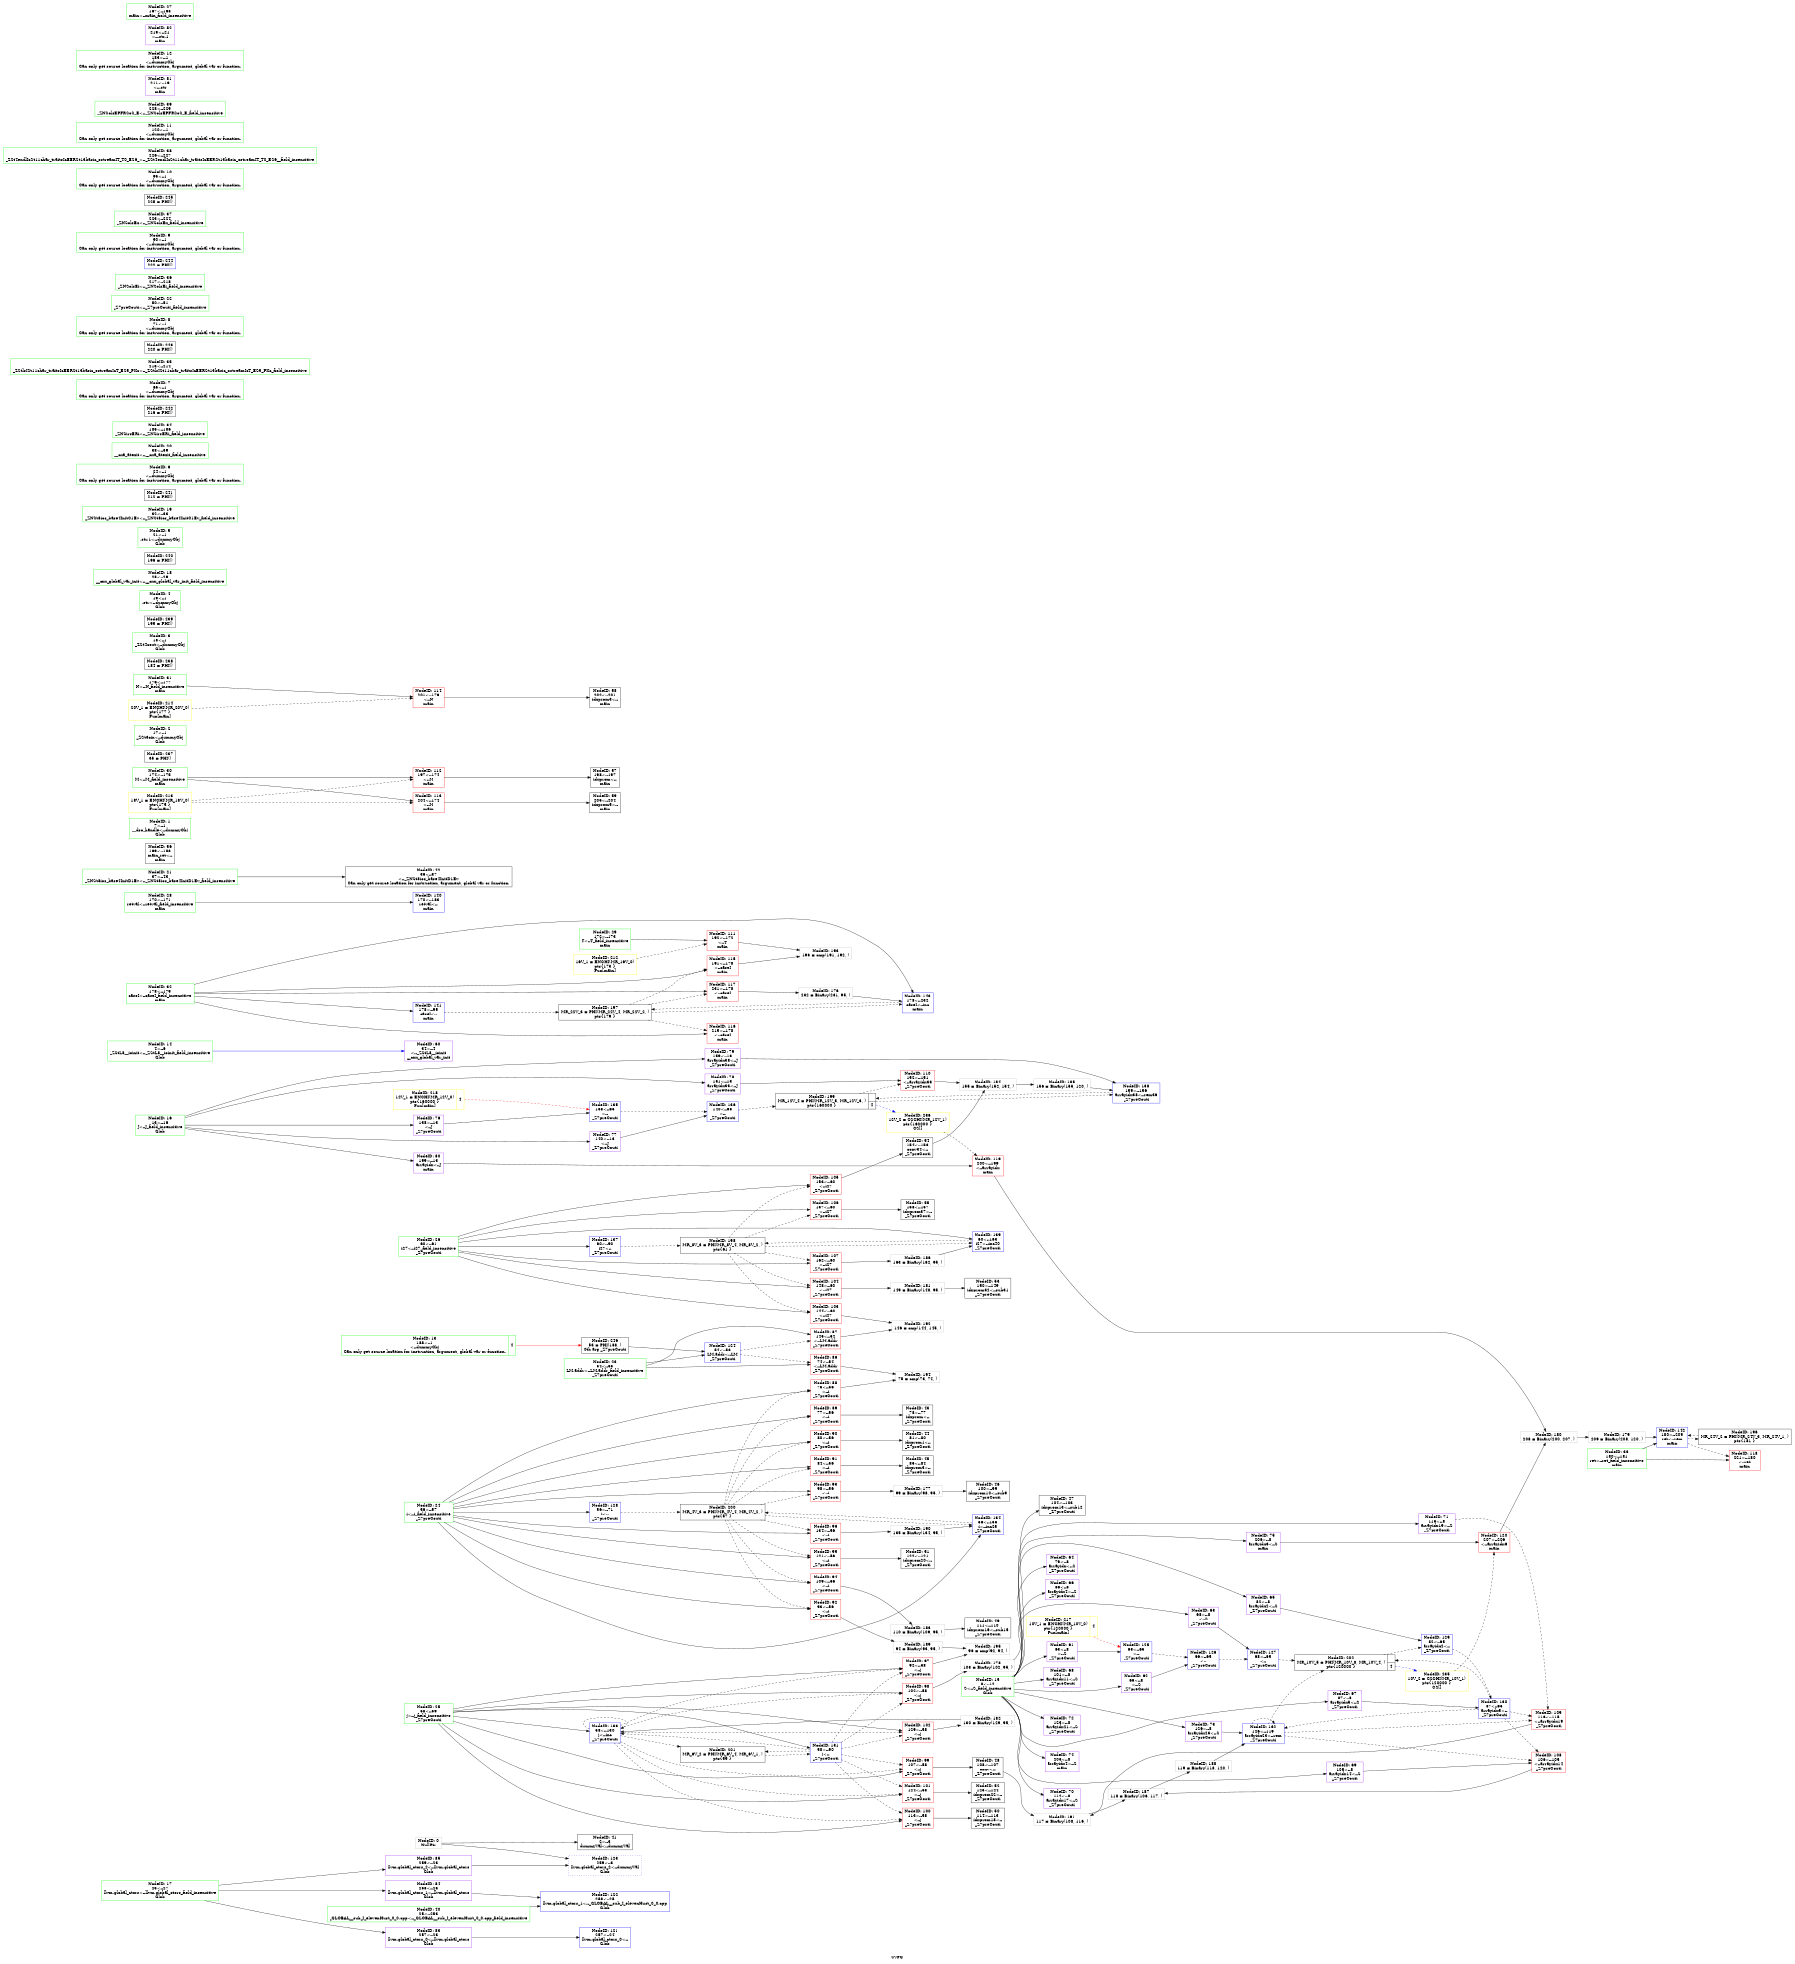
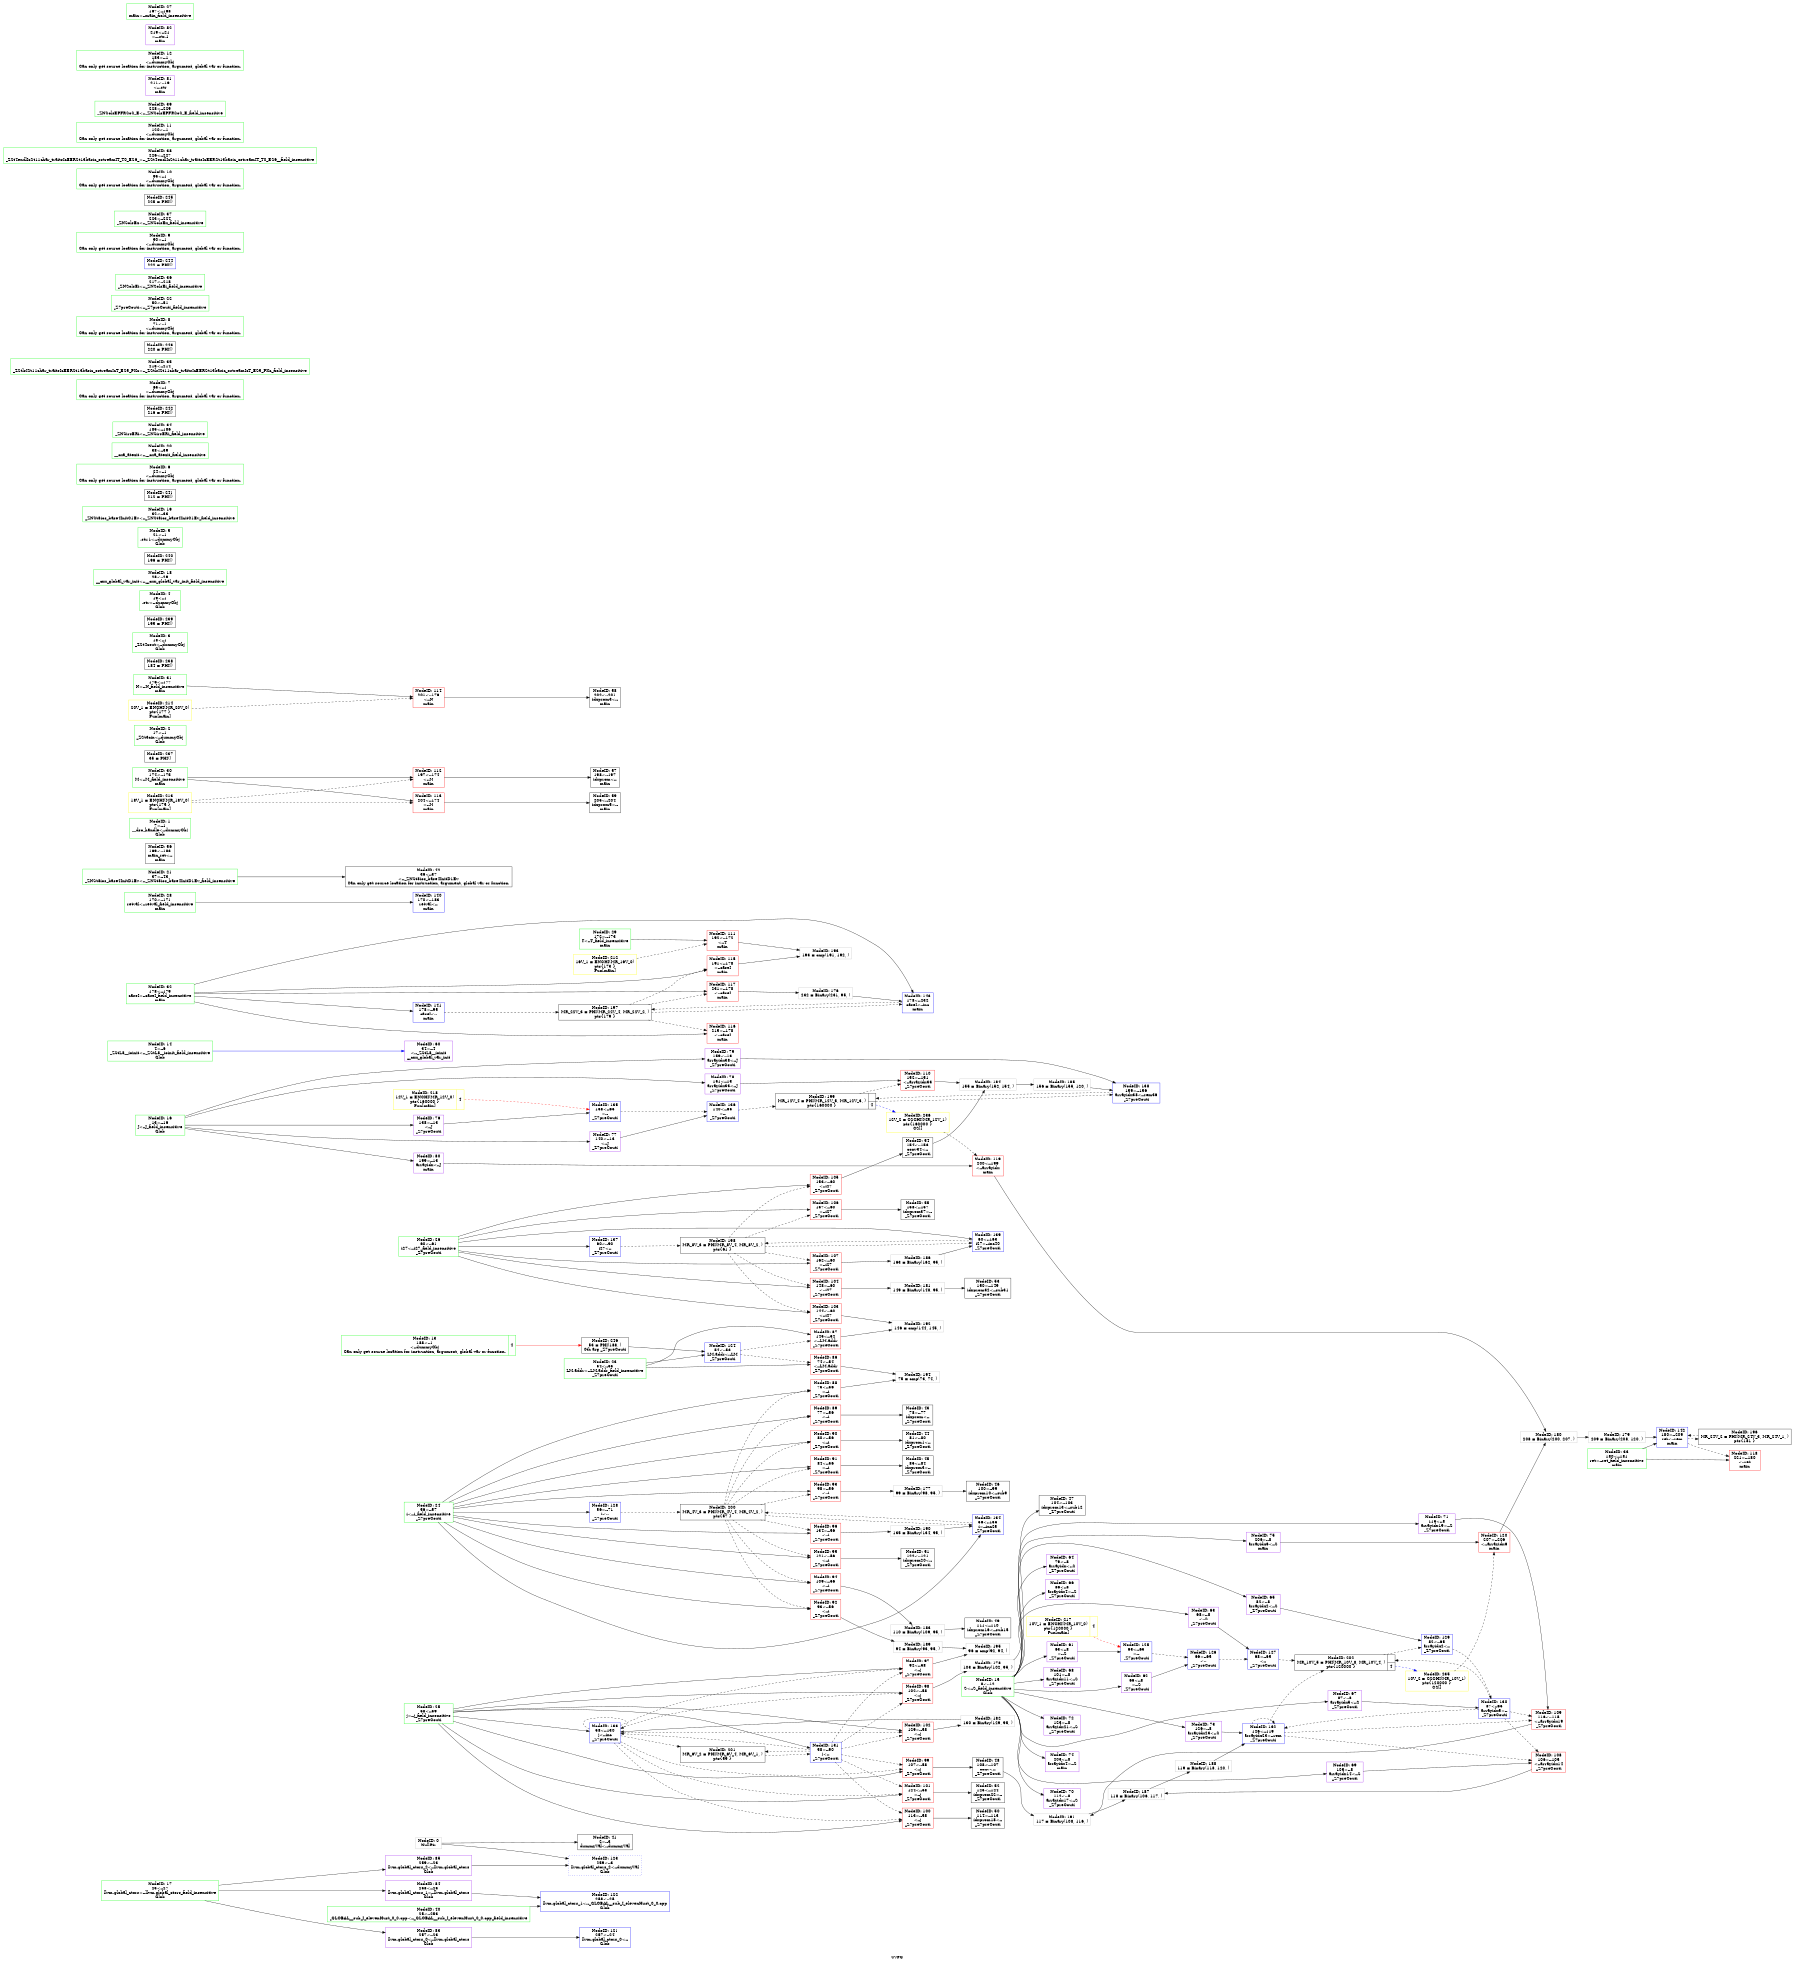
(1533, 1587) -> (1533, 1587)
